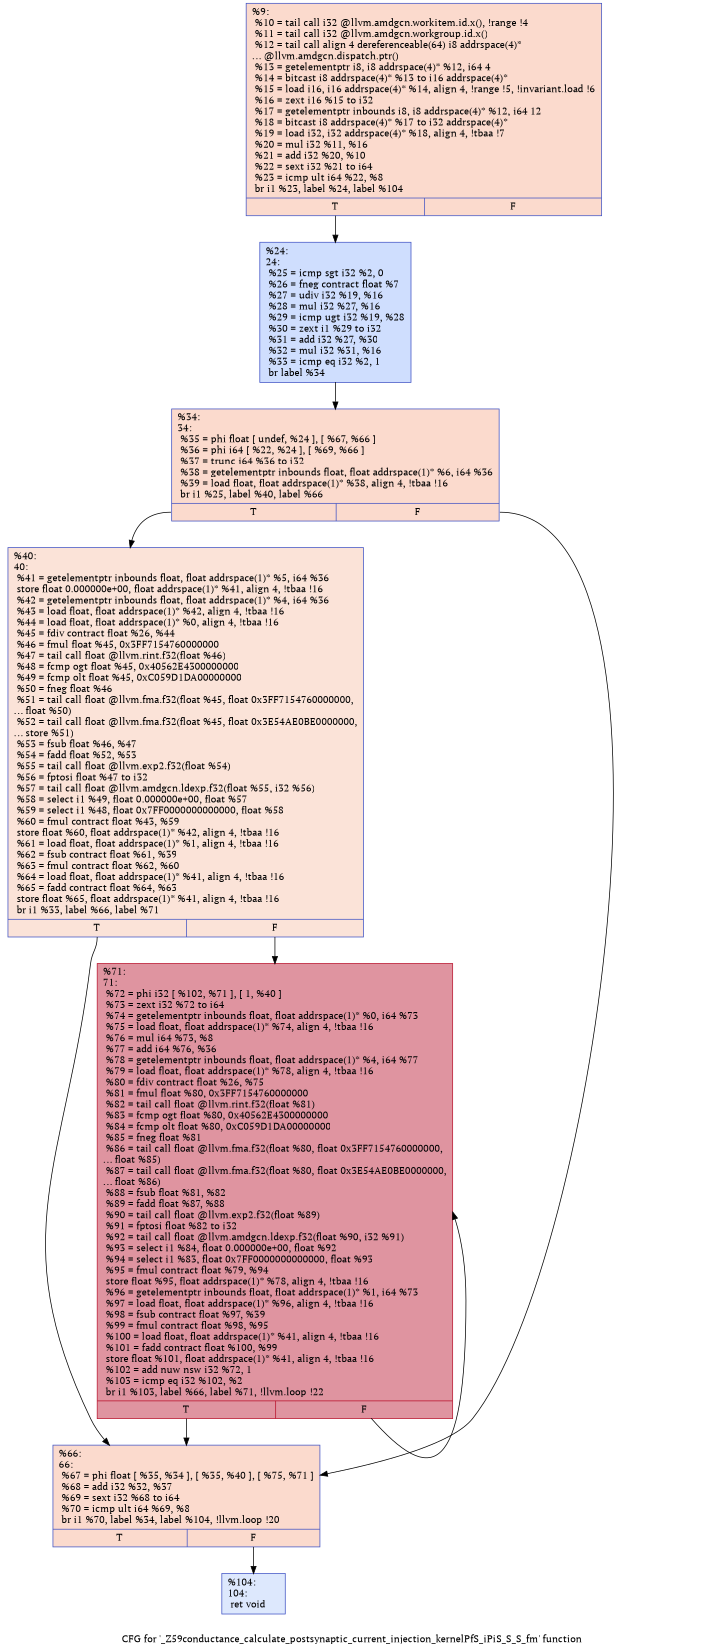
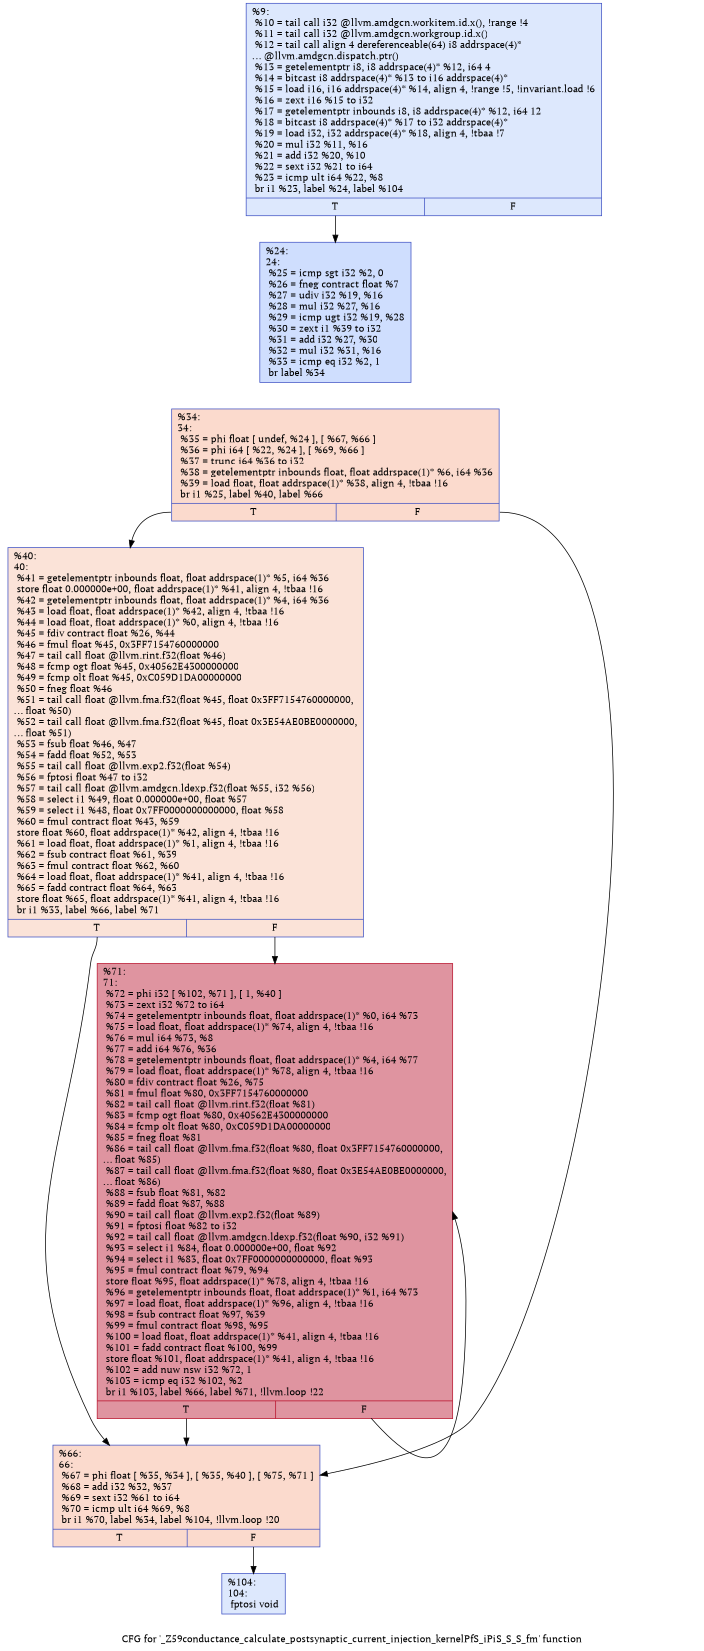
(424, 110) -> (424, 110)
(324, 329) -> (324, 329)
(335, 392) -> none
(44, 733) -> (43, 733)
(119, 1498) -> (119, 1498)
(247, 1604) -> (254, 1604)
